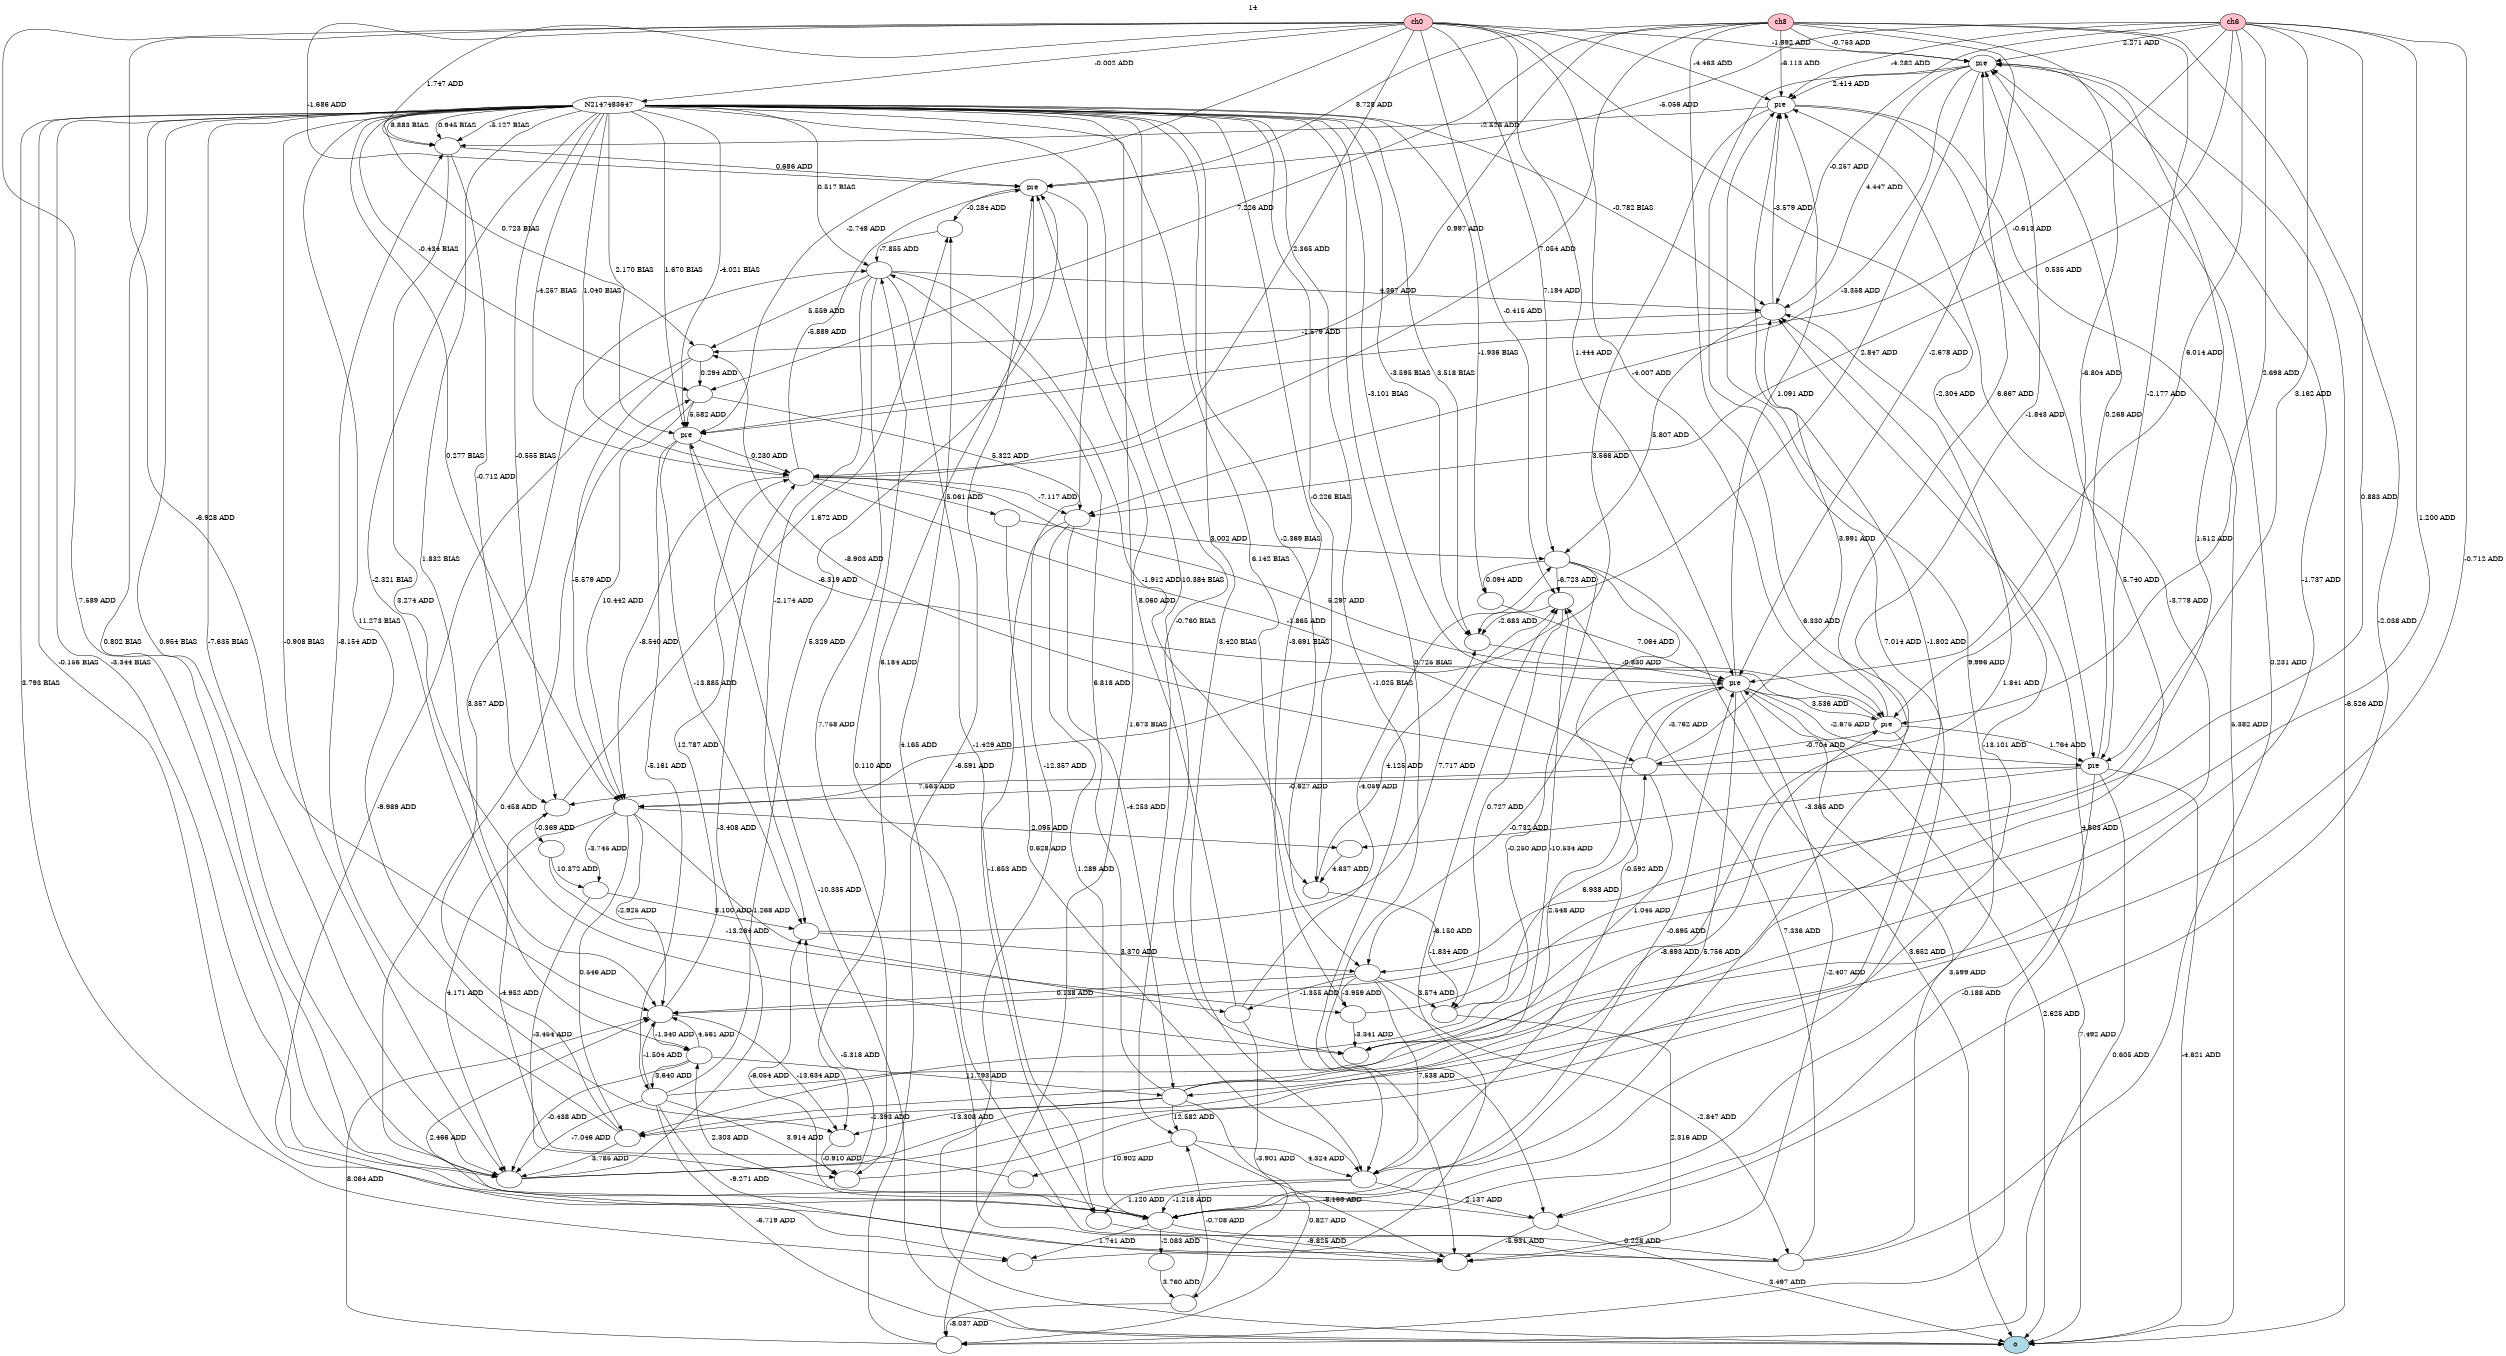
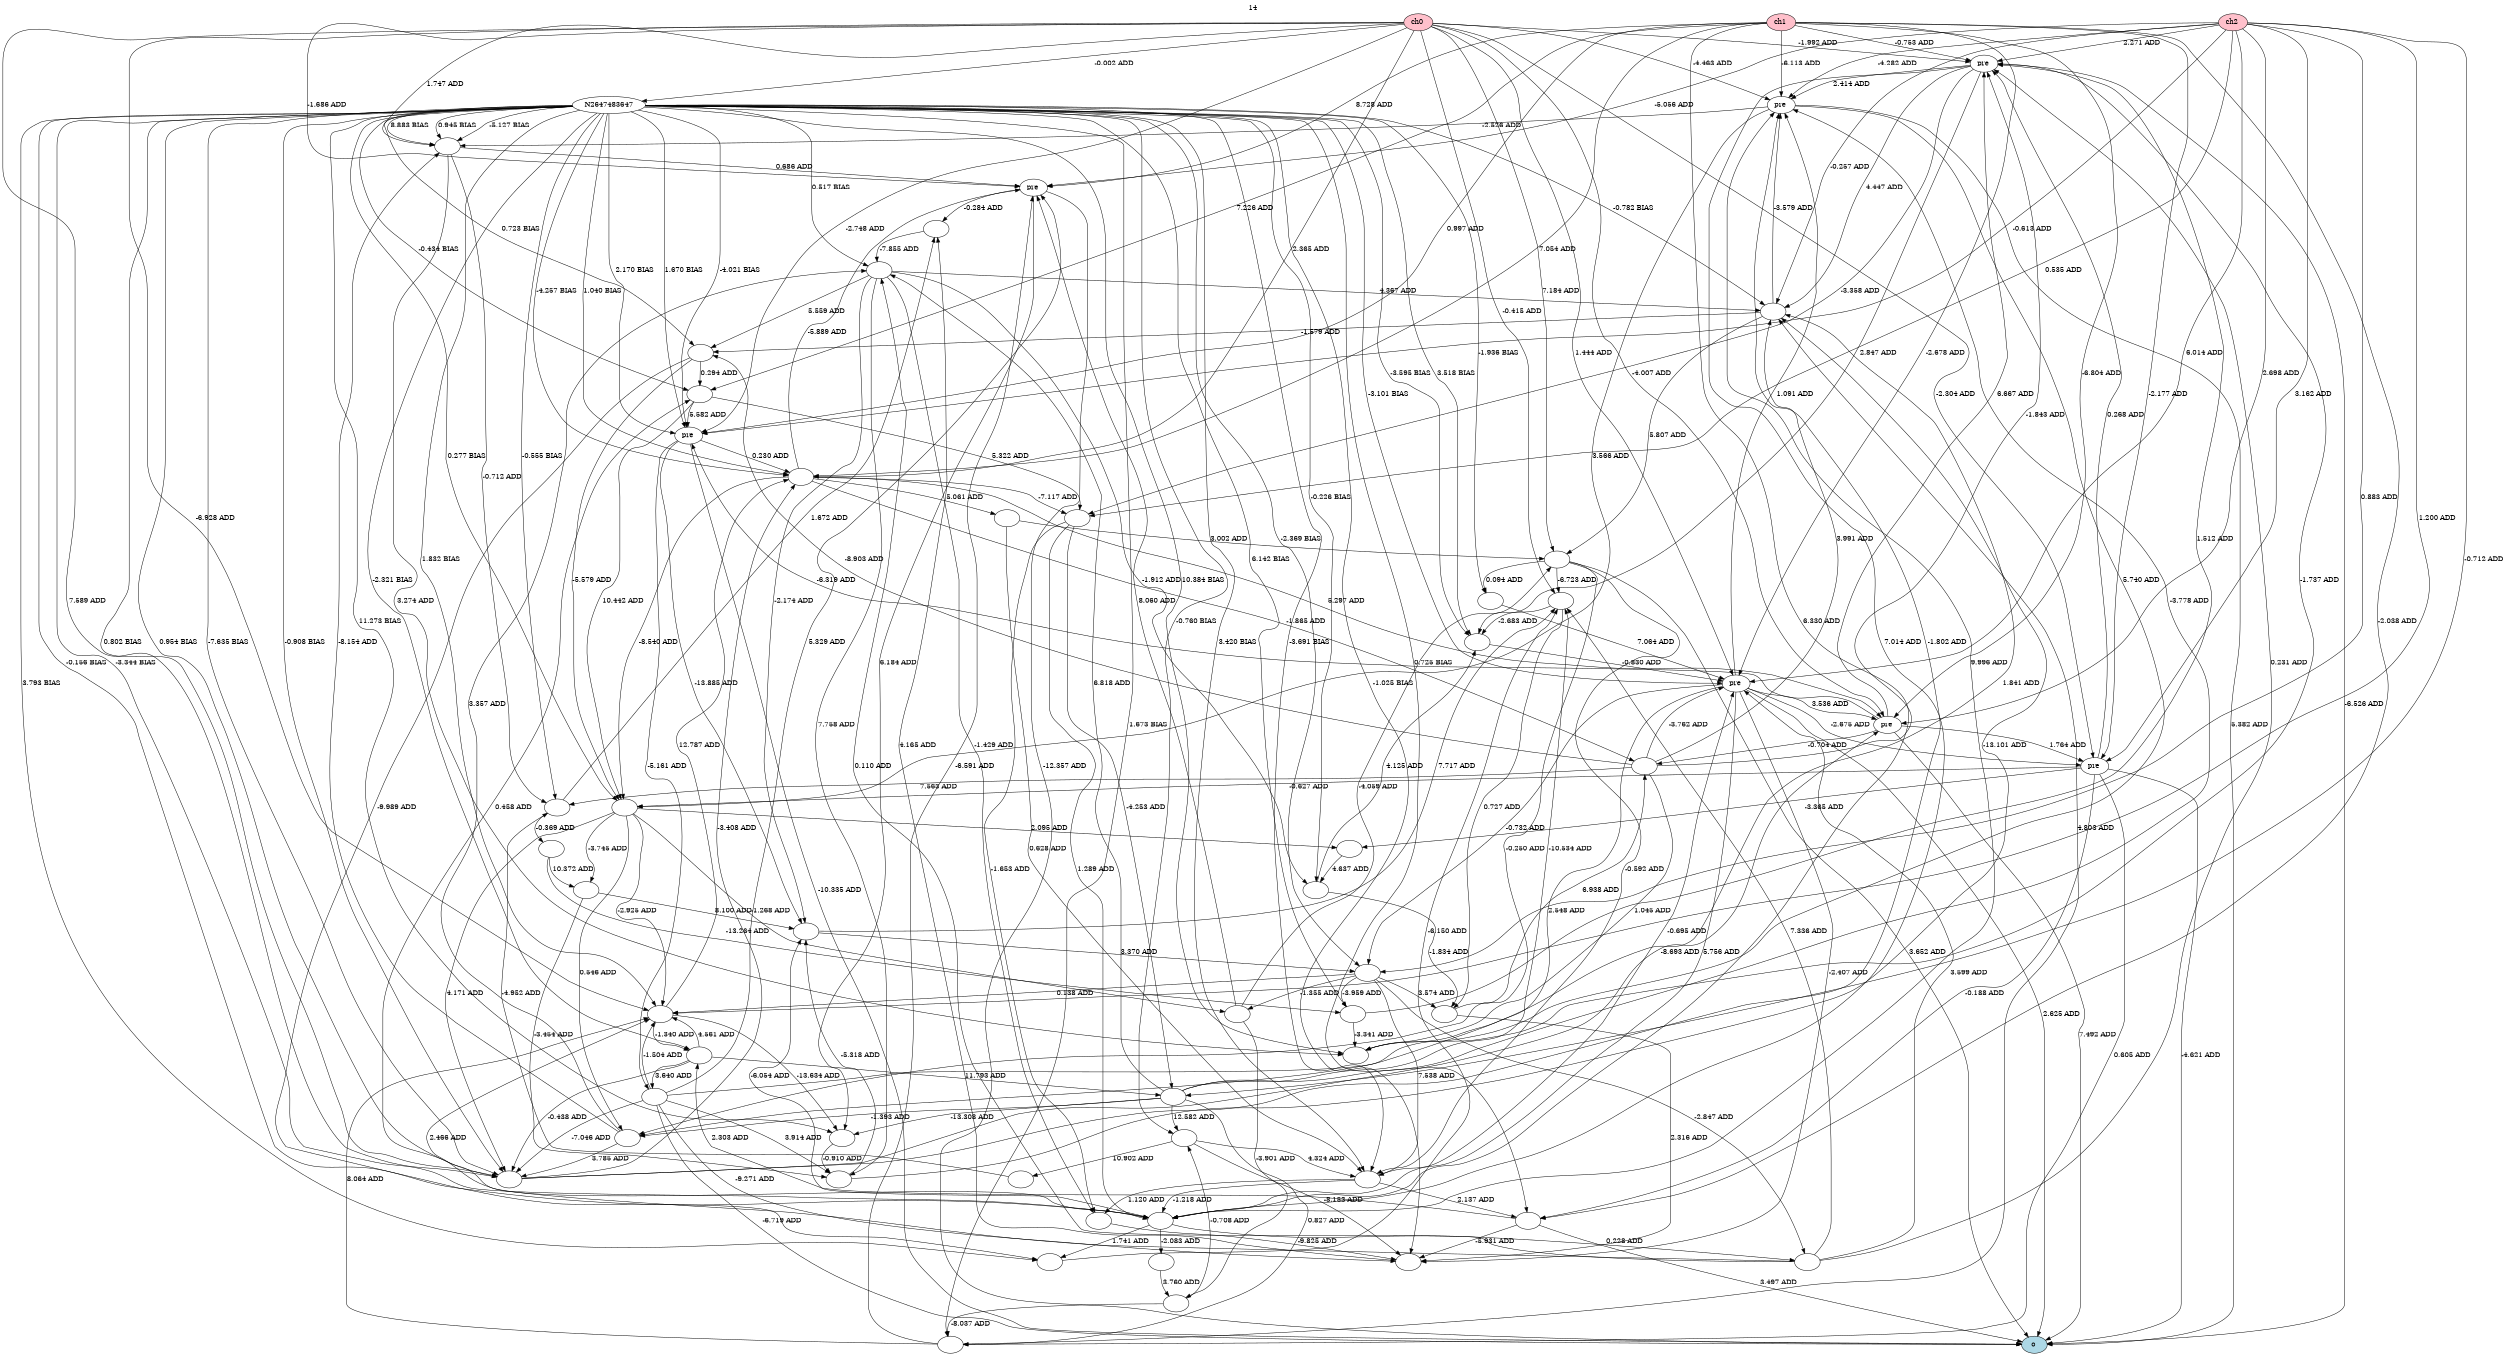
(1781, 22) -> (1781, 22)
(2233, 22) -> (2233, 22)
(609, 105) -> (609, 105)
